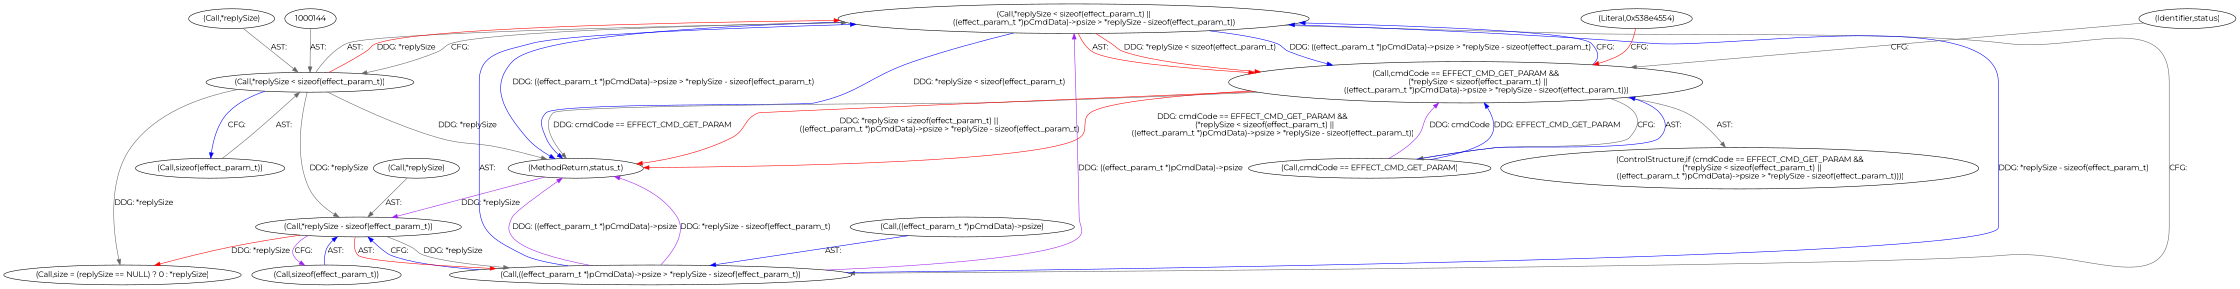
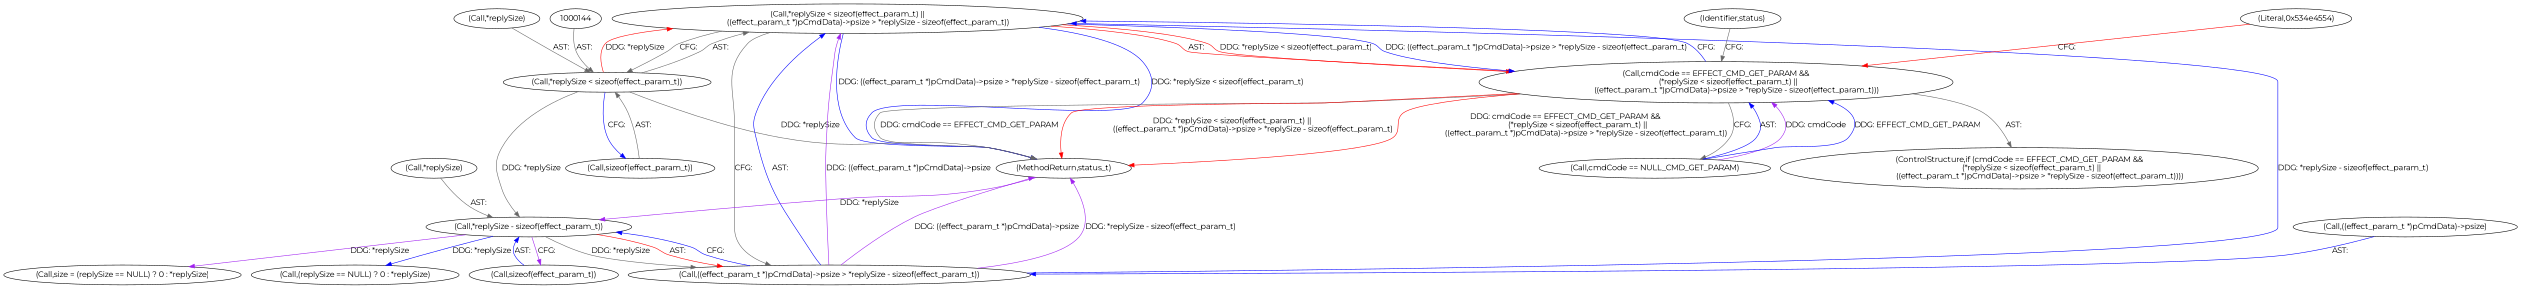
(1637, 19) -> (2296, 19)
(134, 144) -> none
(1370, 168) -> (1655, 168)
(230, 247) -> (330, 250)
none -> (355, 275)
